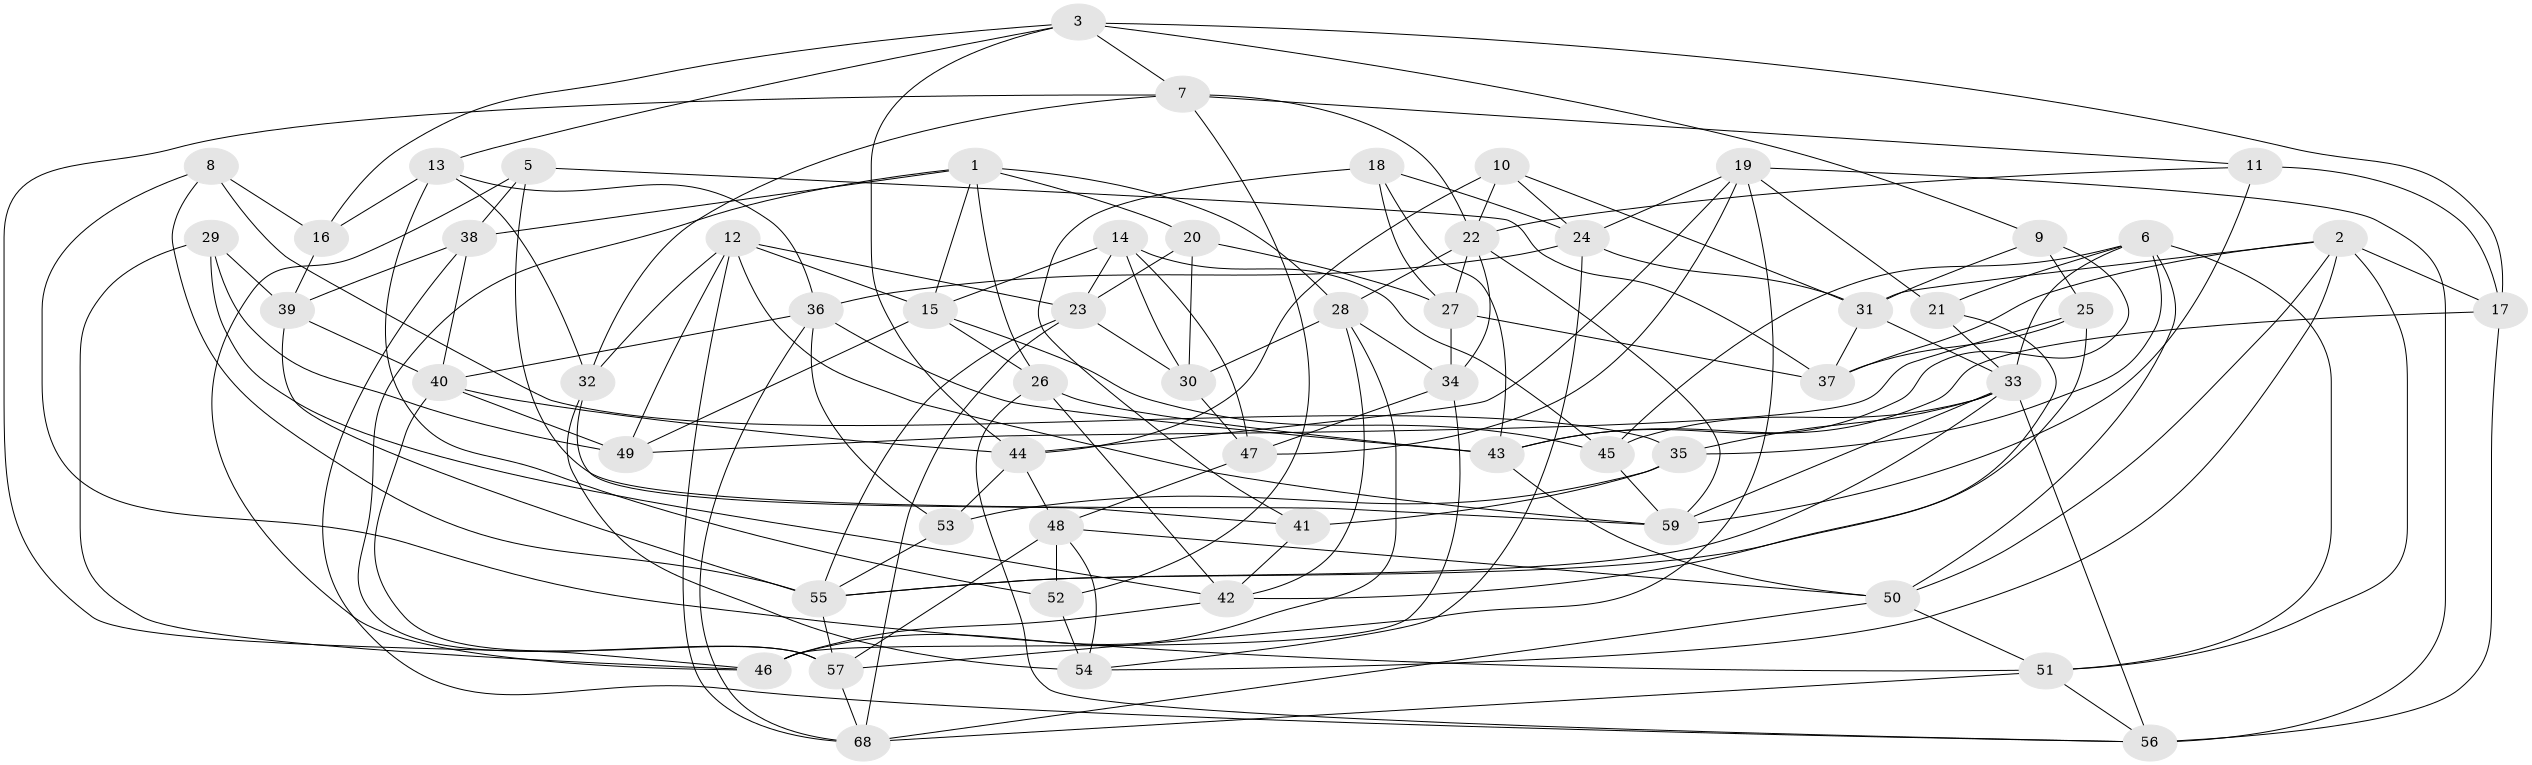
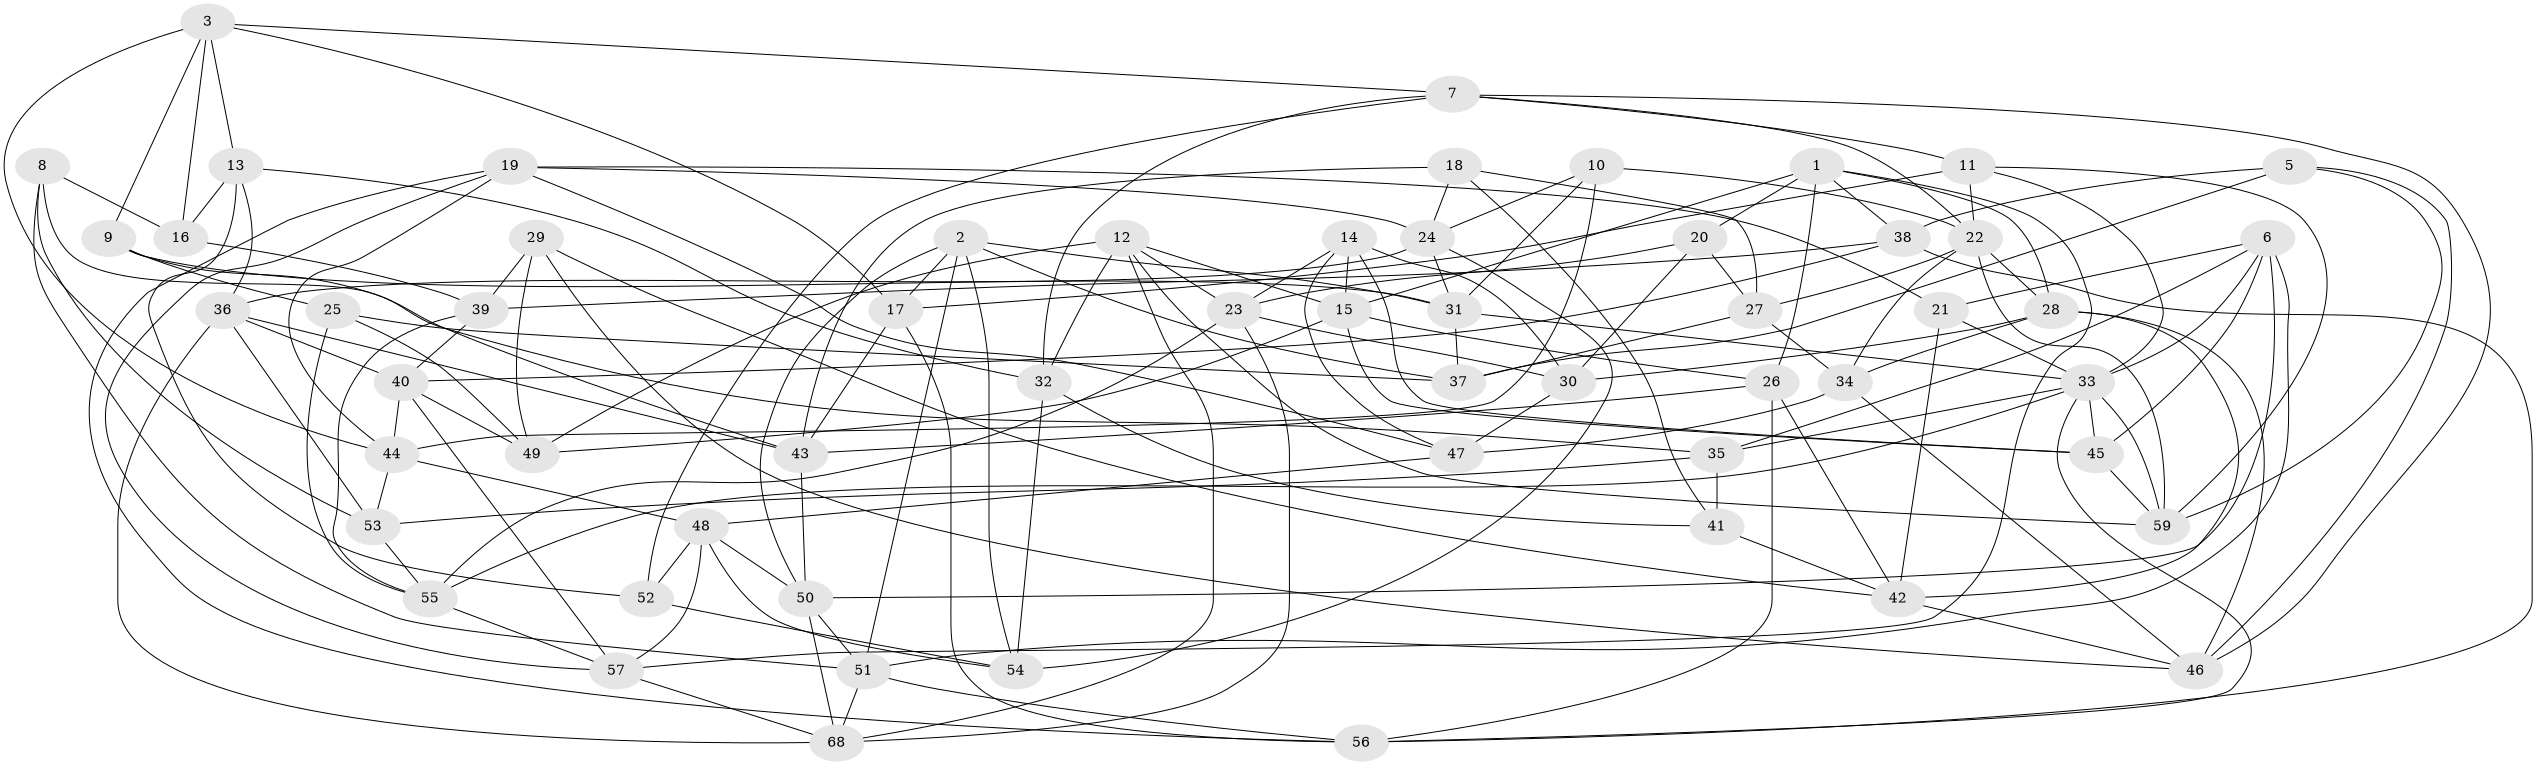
none -> (2134, 244)
(392, 495) -> (151, 385)
